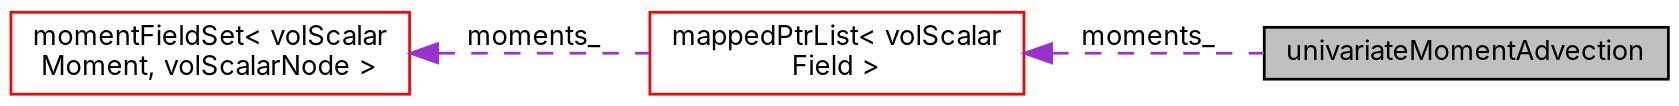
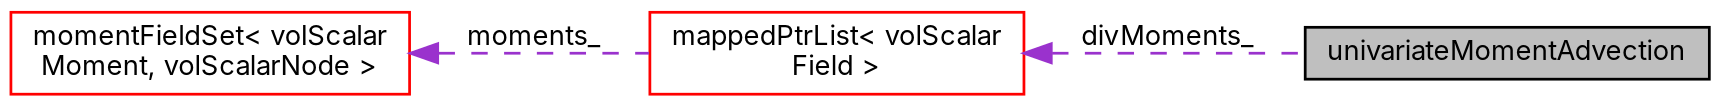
(1144, 38) -> (1165, 38)
